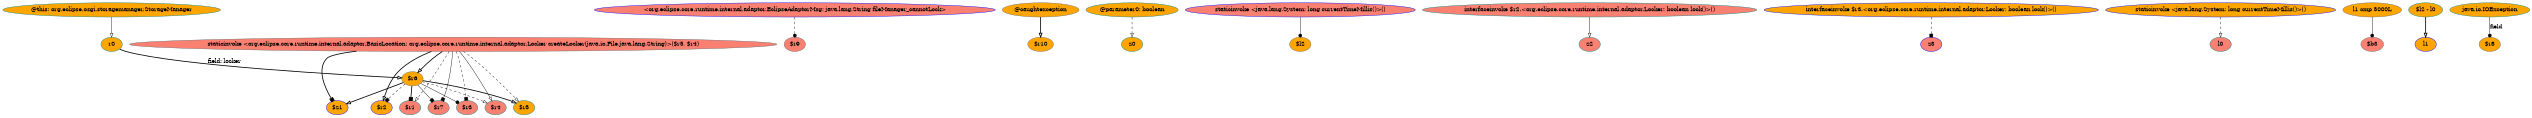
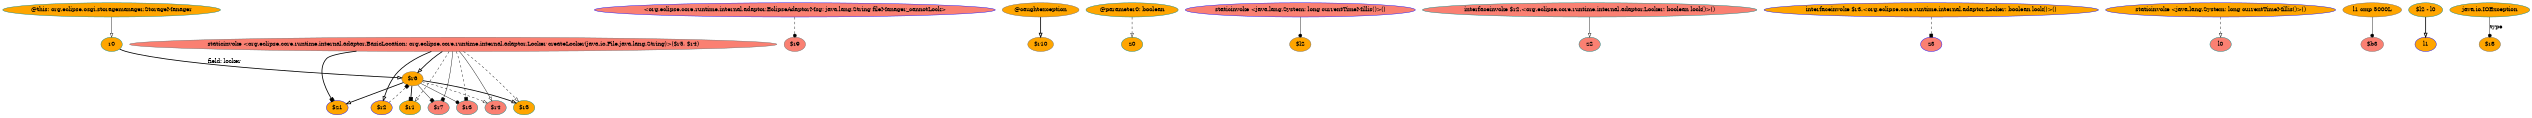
(2496, 27) -> (2496, 27)
(397, 91) -> (397, 95)
(410, 108) -> (410, 108)
